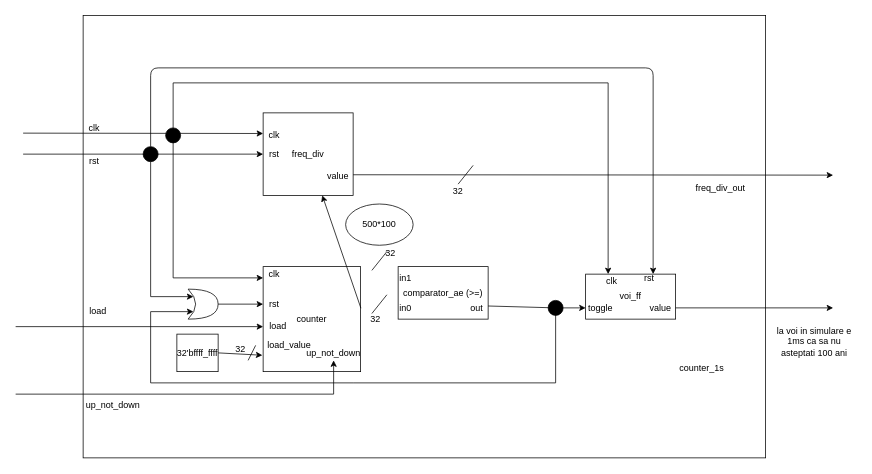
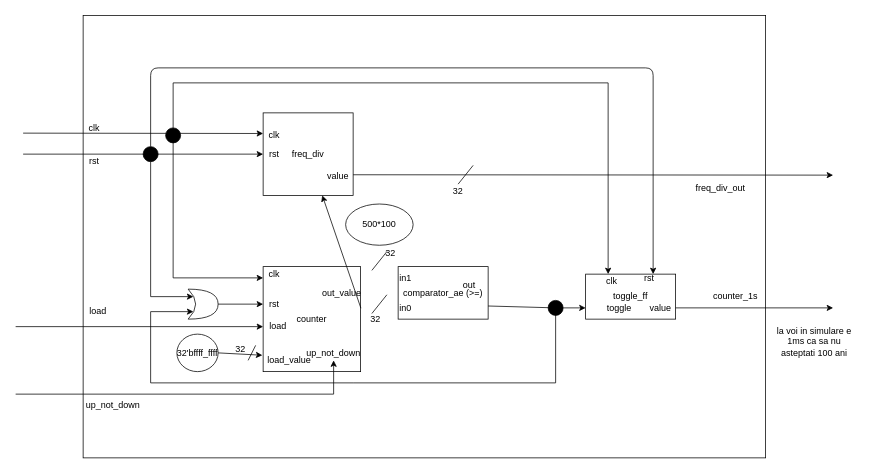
none -> (342, 293)
(630, 297) -> (630, 297)
(477, 308) -> (469, 285)
(600, 308) -> (619, 308)
(289, 345) -> (289, 360)
(197, 353) -> (197, 353)
(702, 368) -> (735, 297)
